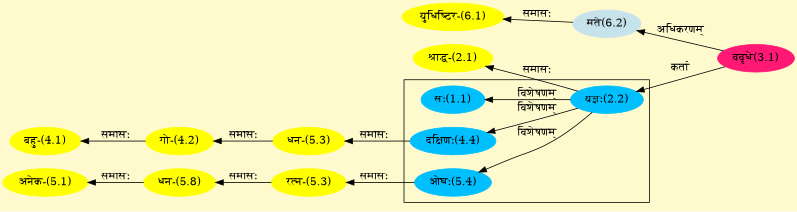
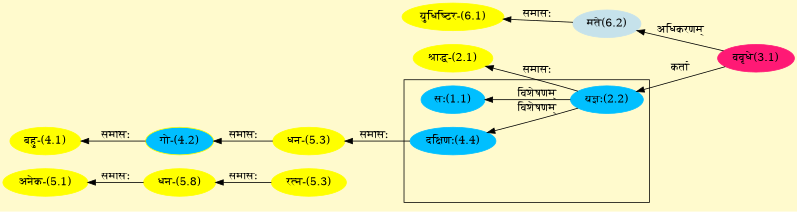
(180, 141) -> (180, 141)
(453, 182) -> none
